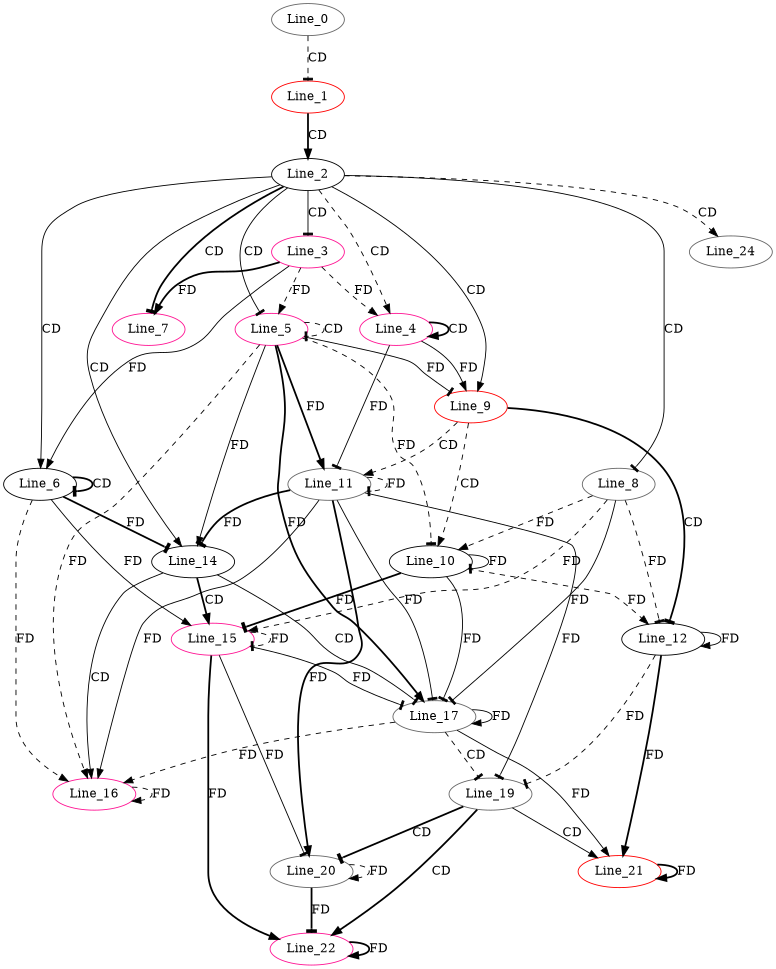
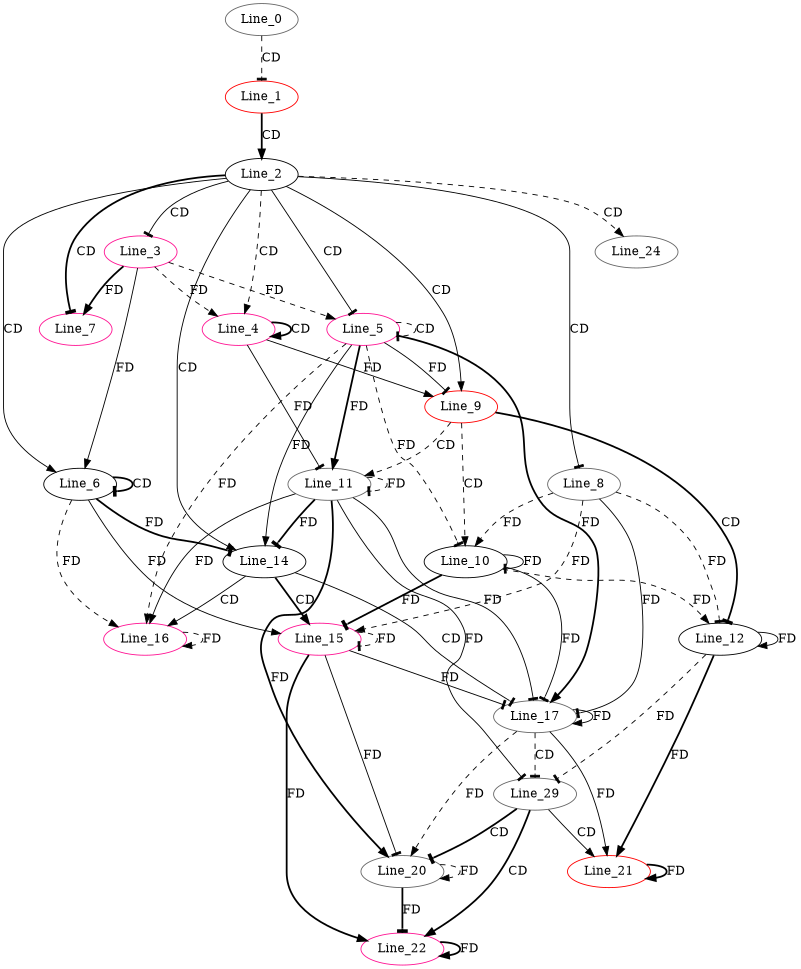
(269, 742) -> (460, 784)
(490, 794) -> (535, 794)
